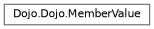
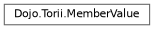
(77, 15) -> (77, 15)
